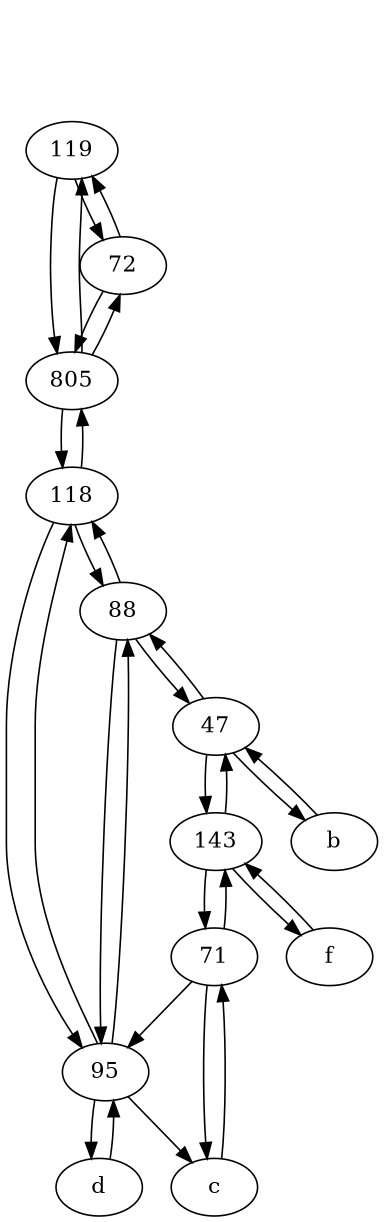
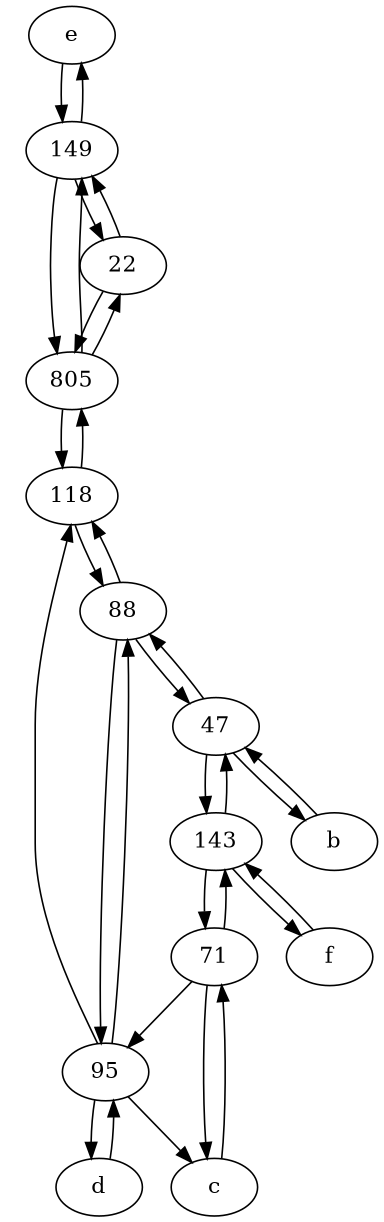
none -> (72, 35)
(72, 150) -> (72, 150)
(123, 266) -> (123, 266)
(6, 782) -> none
